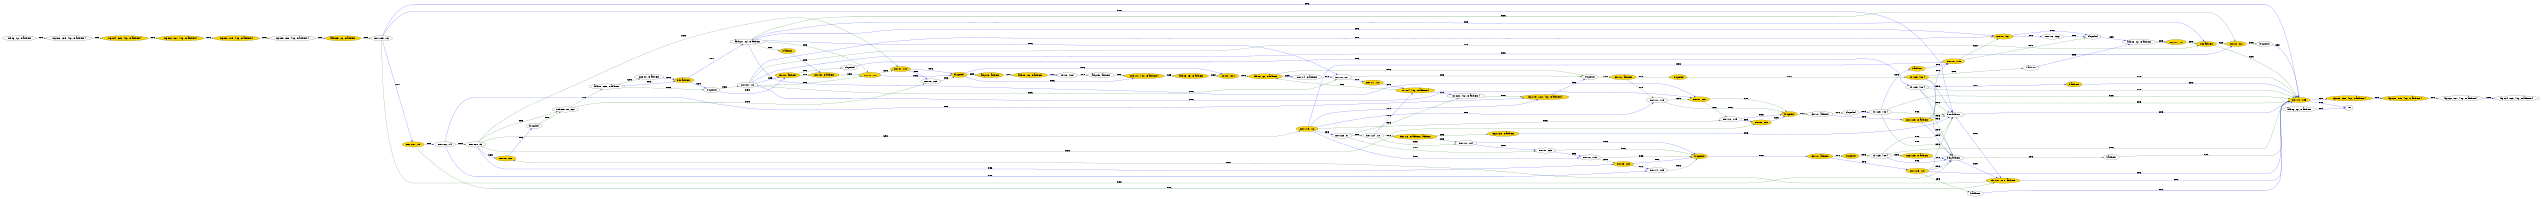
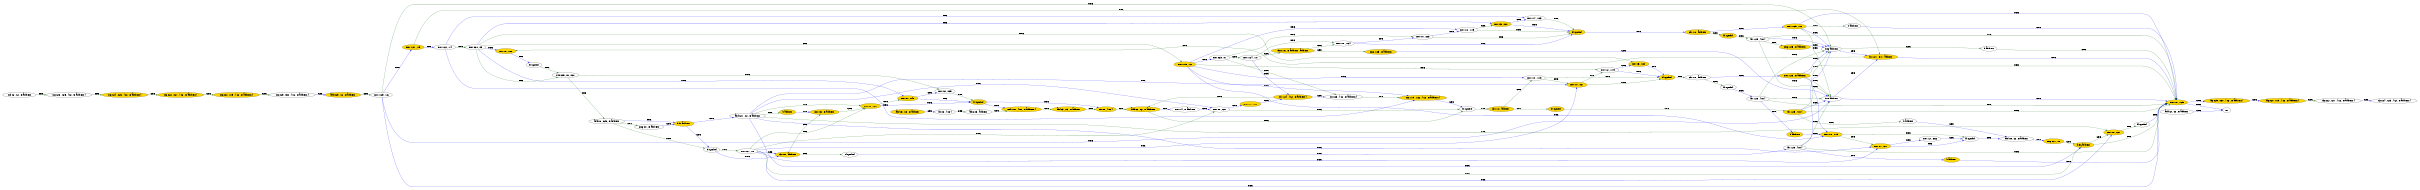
(682, 40) -> (687, 82)
(990, 75) -> none
